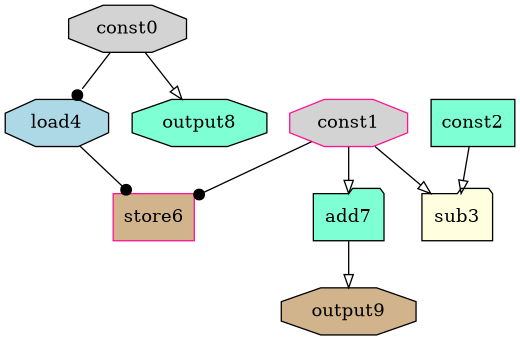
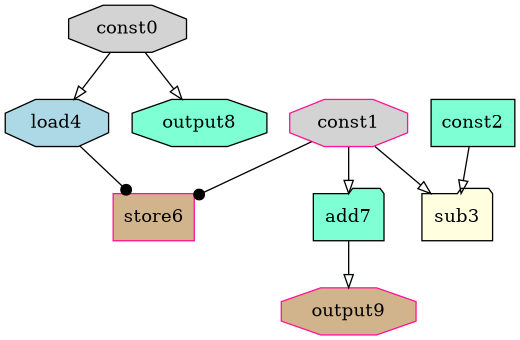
(96, 71) -> (96, 71)
(349, 311) -> (349, 311)
